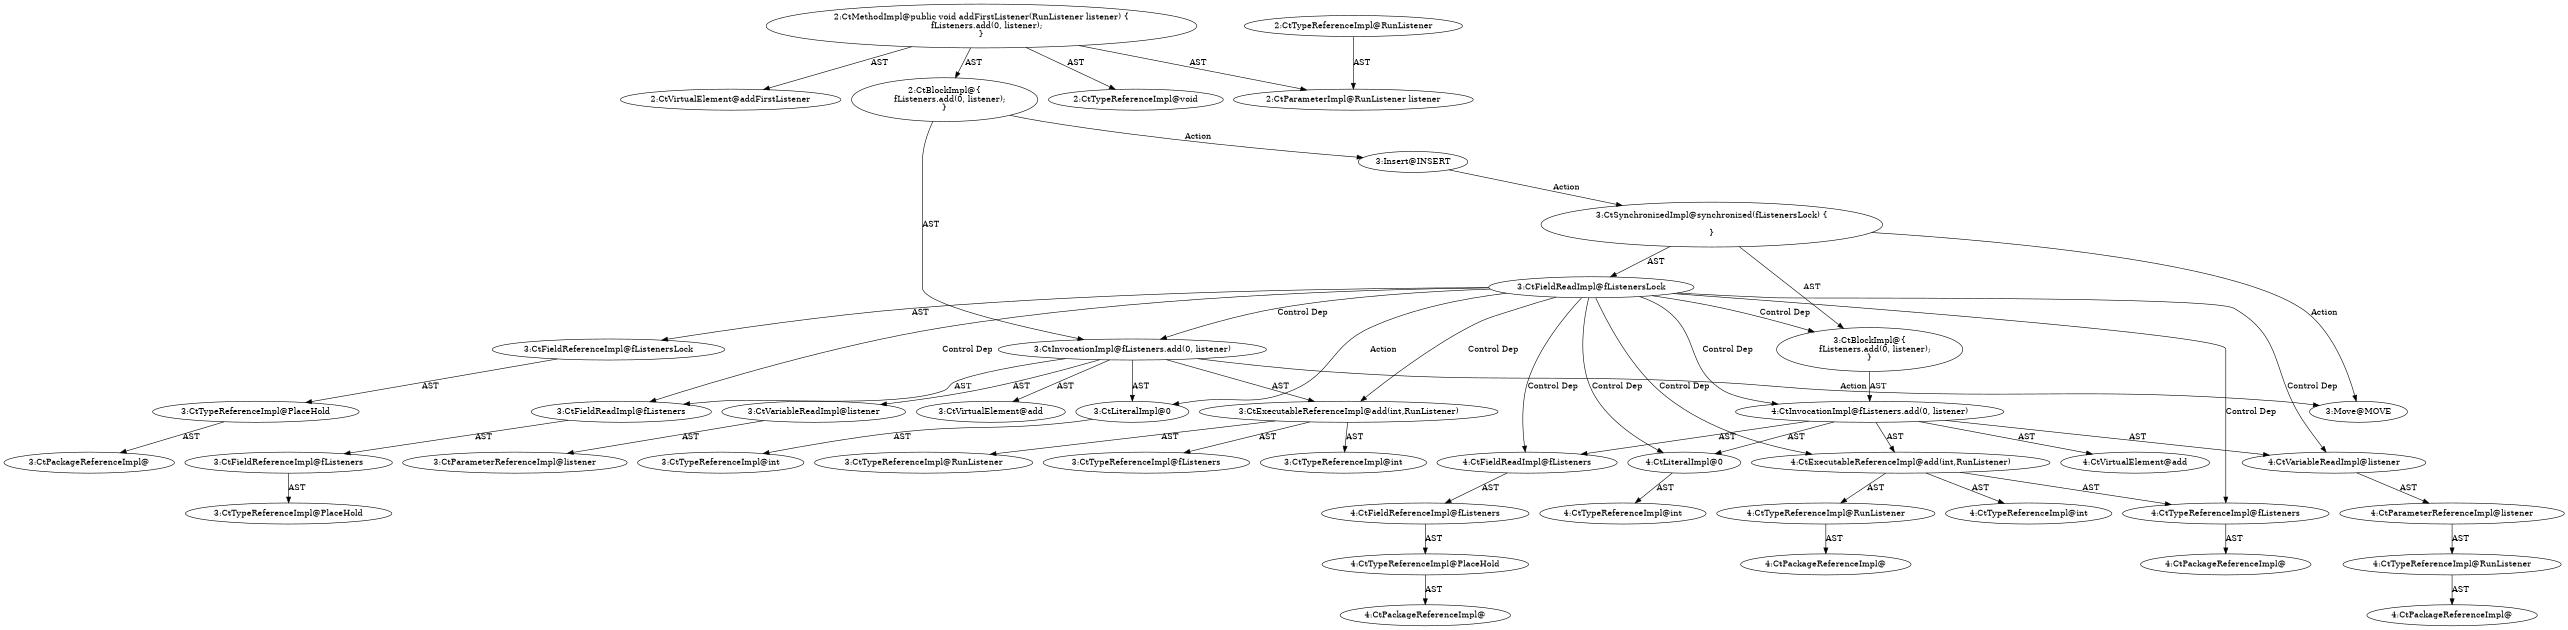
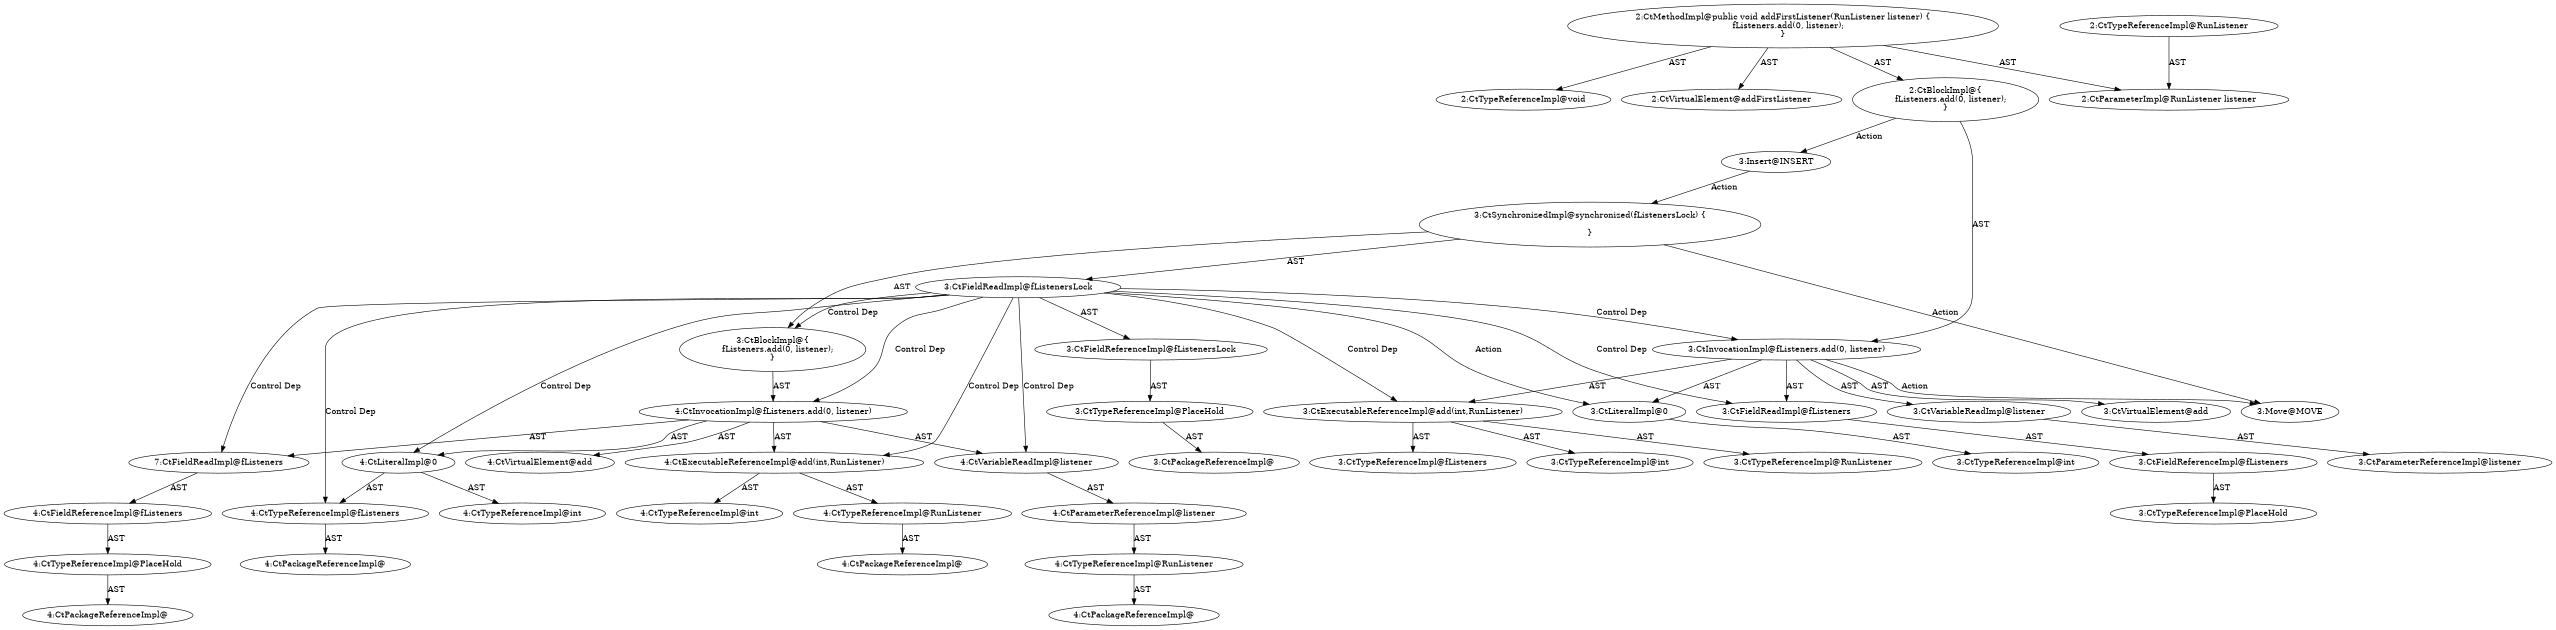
(1527, 463) -> (219, 463)
(2063, 488) -> (364, 486)
